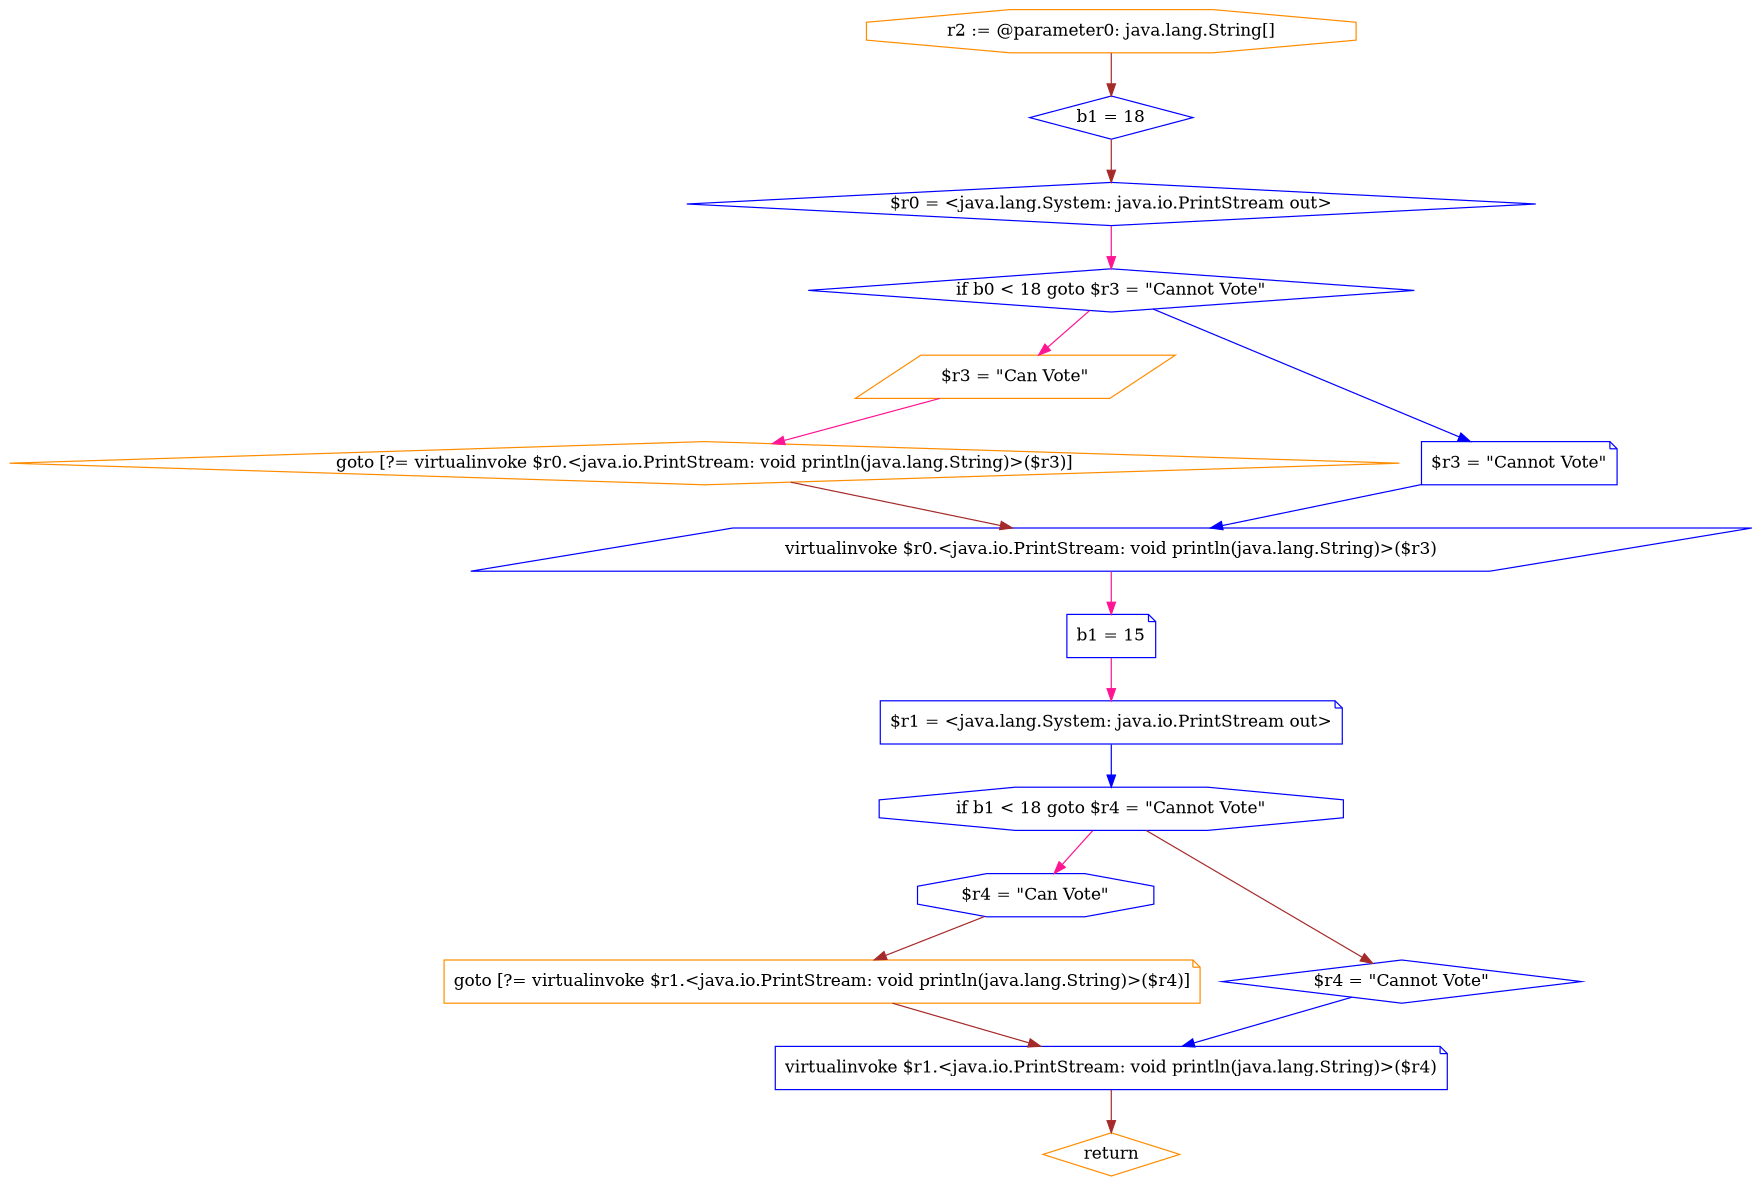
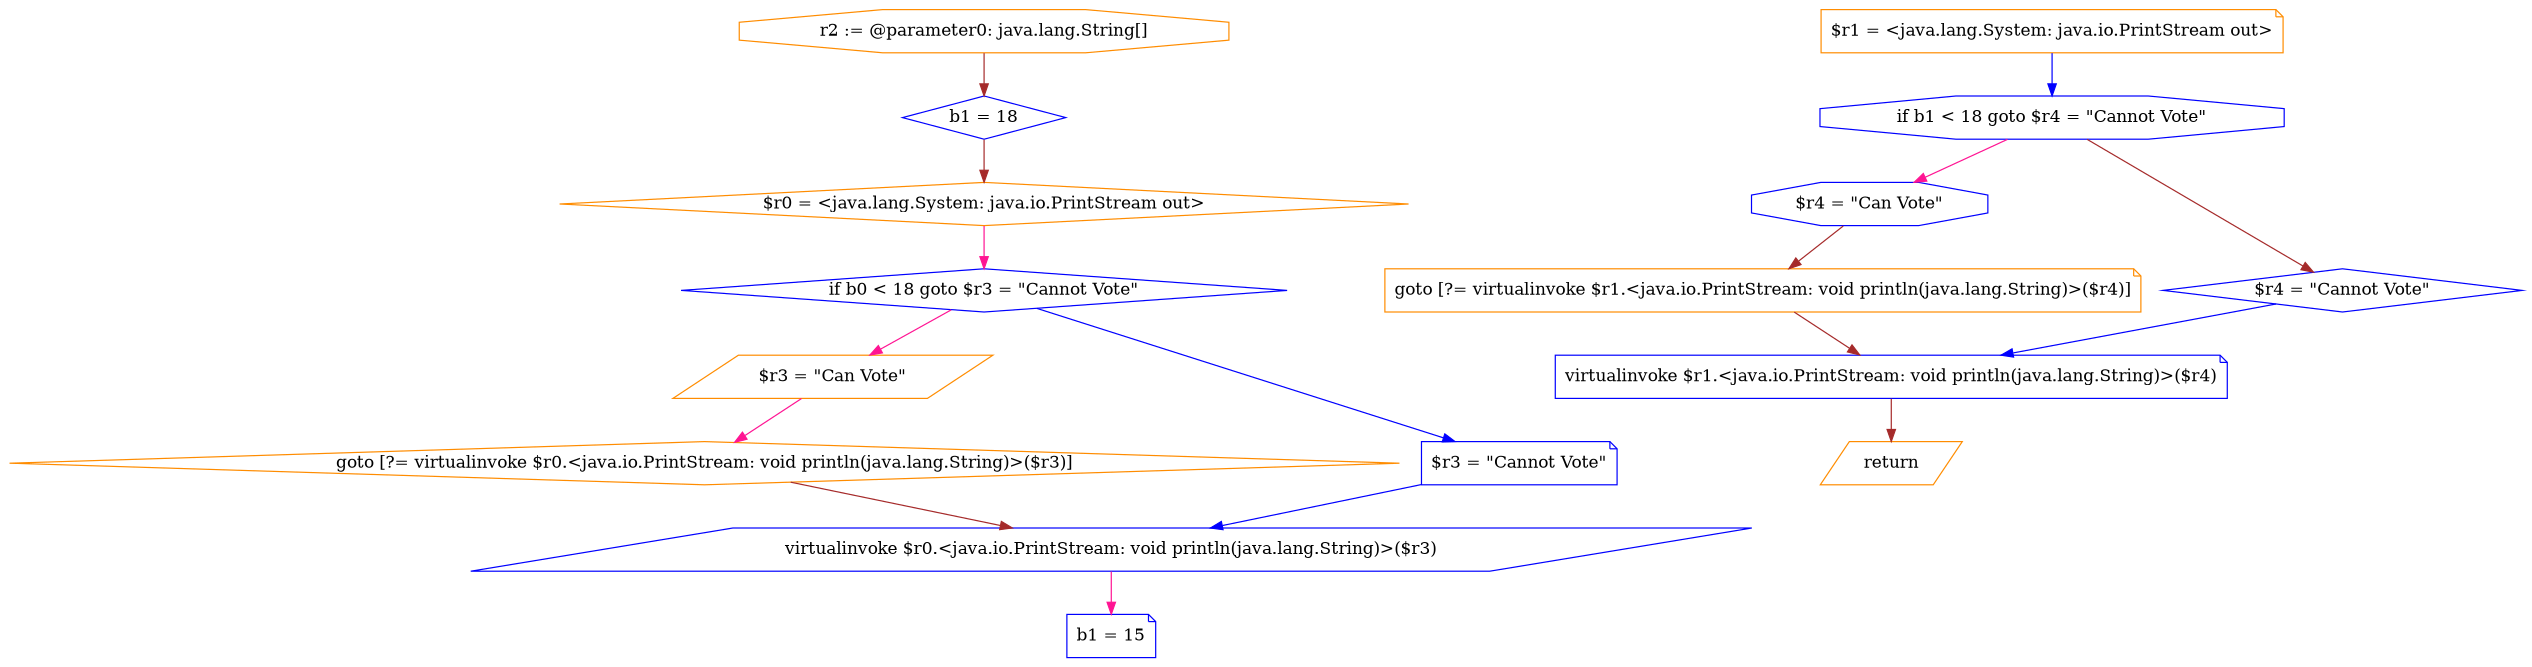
(1111, 204) -> (984, 204)
(1111, 673) -> none
(1111, 722) -> (2052, 31)
(1111, 1154) -> (1891, 463)
